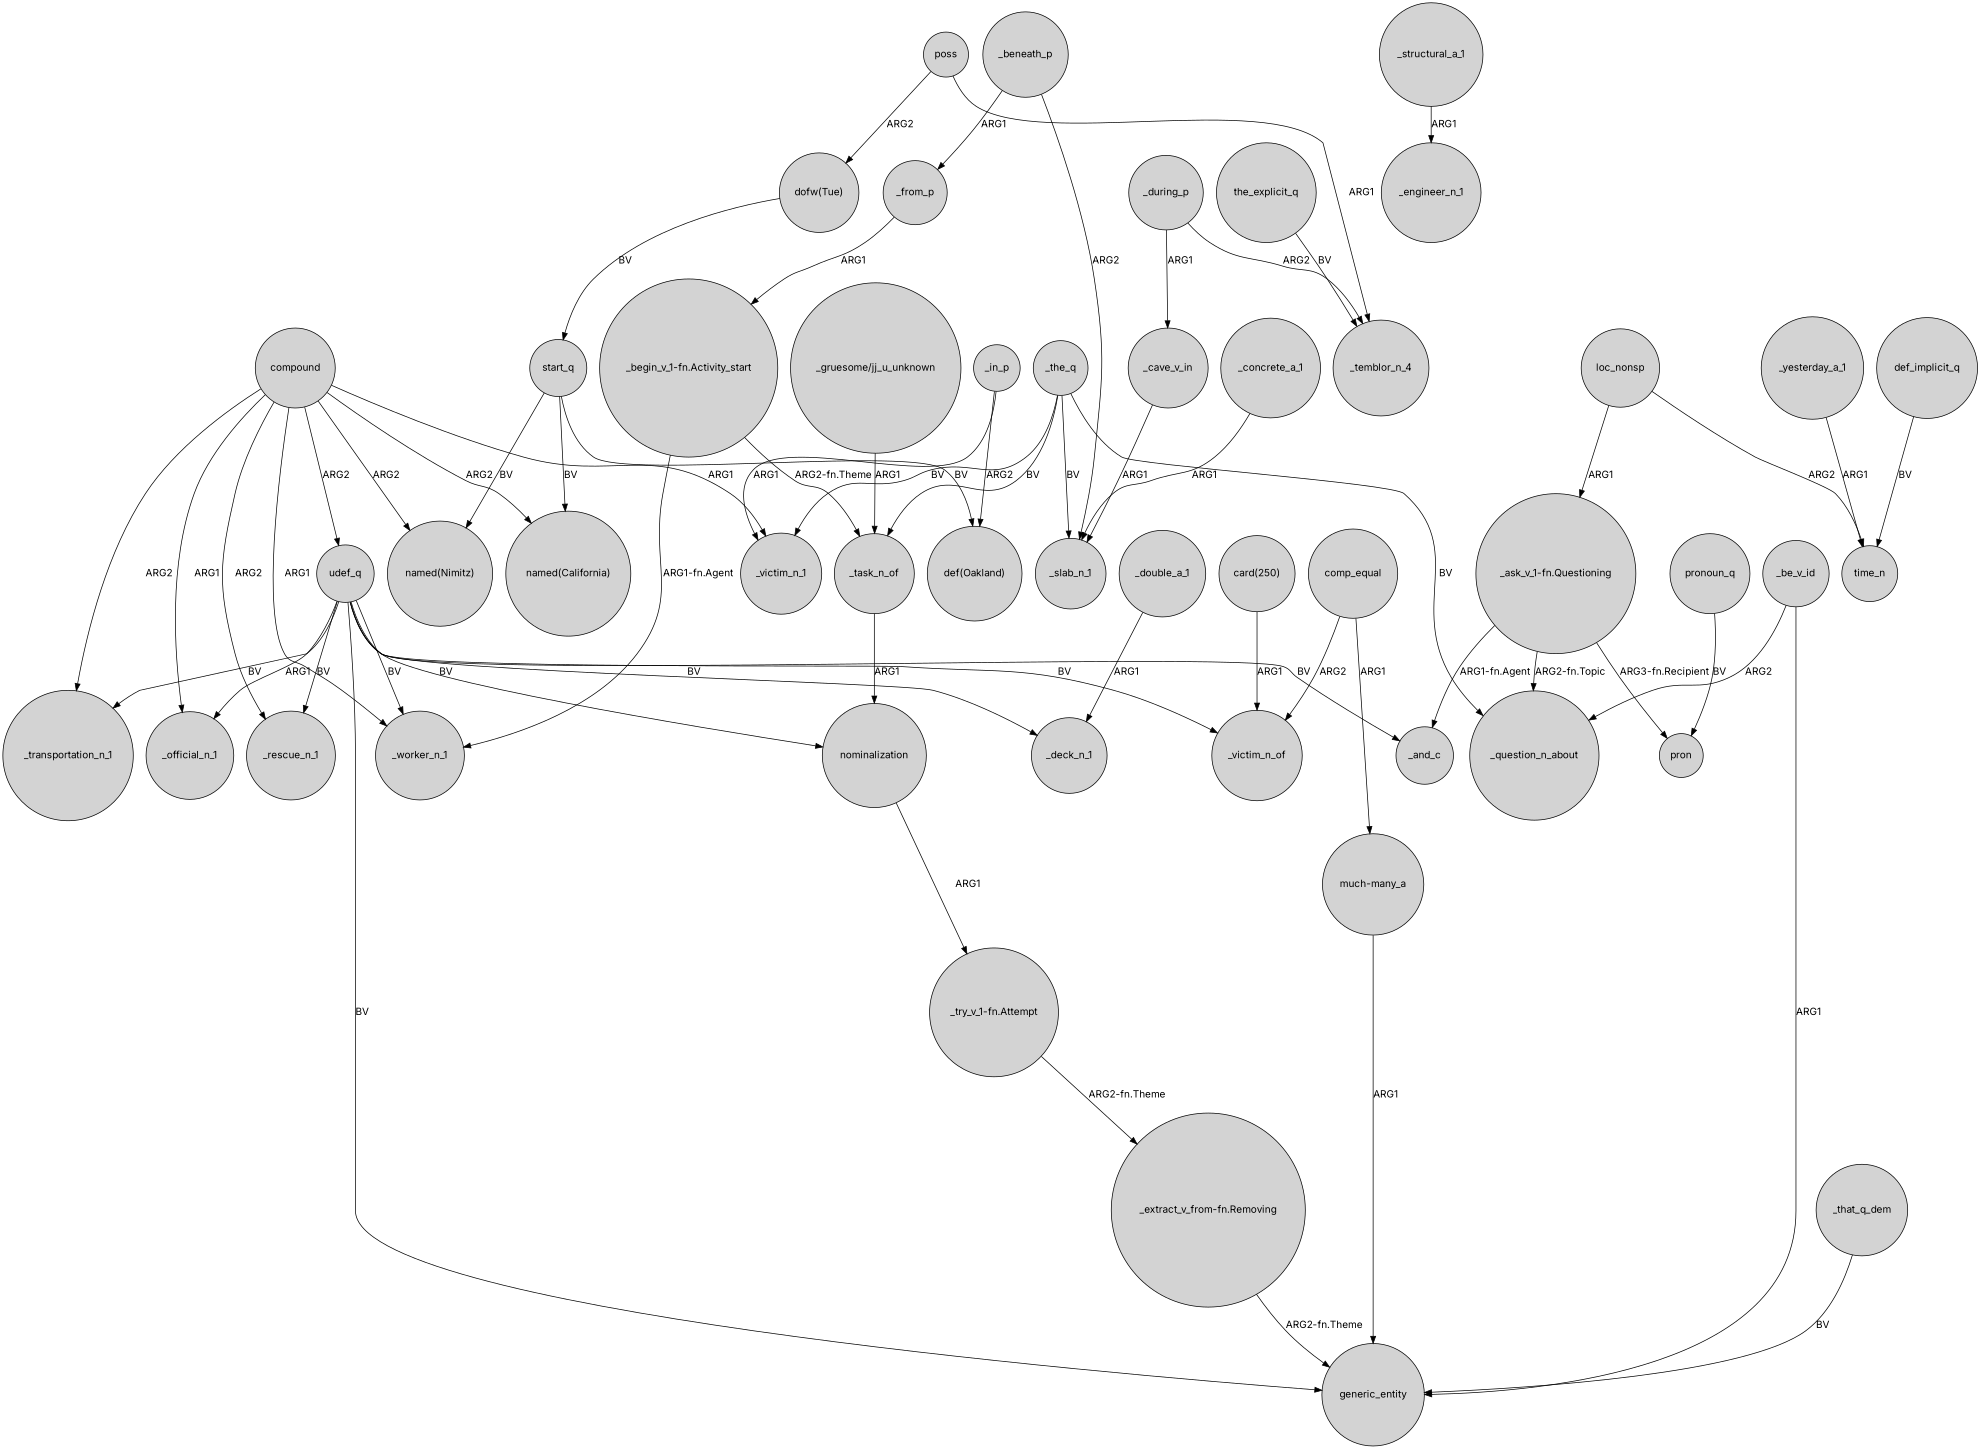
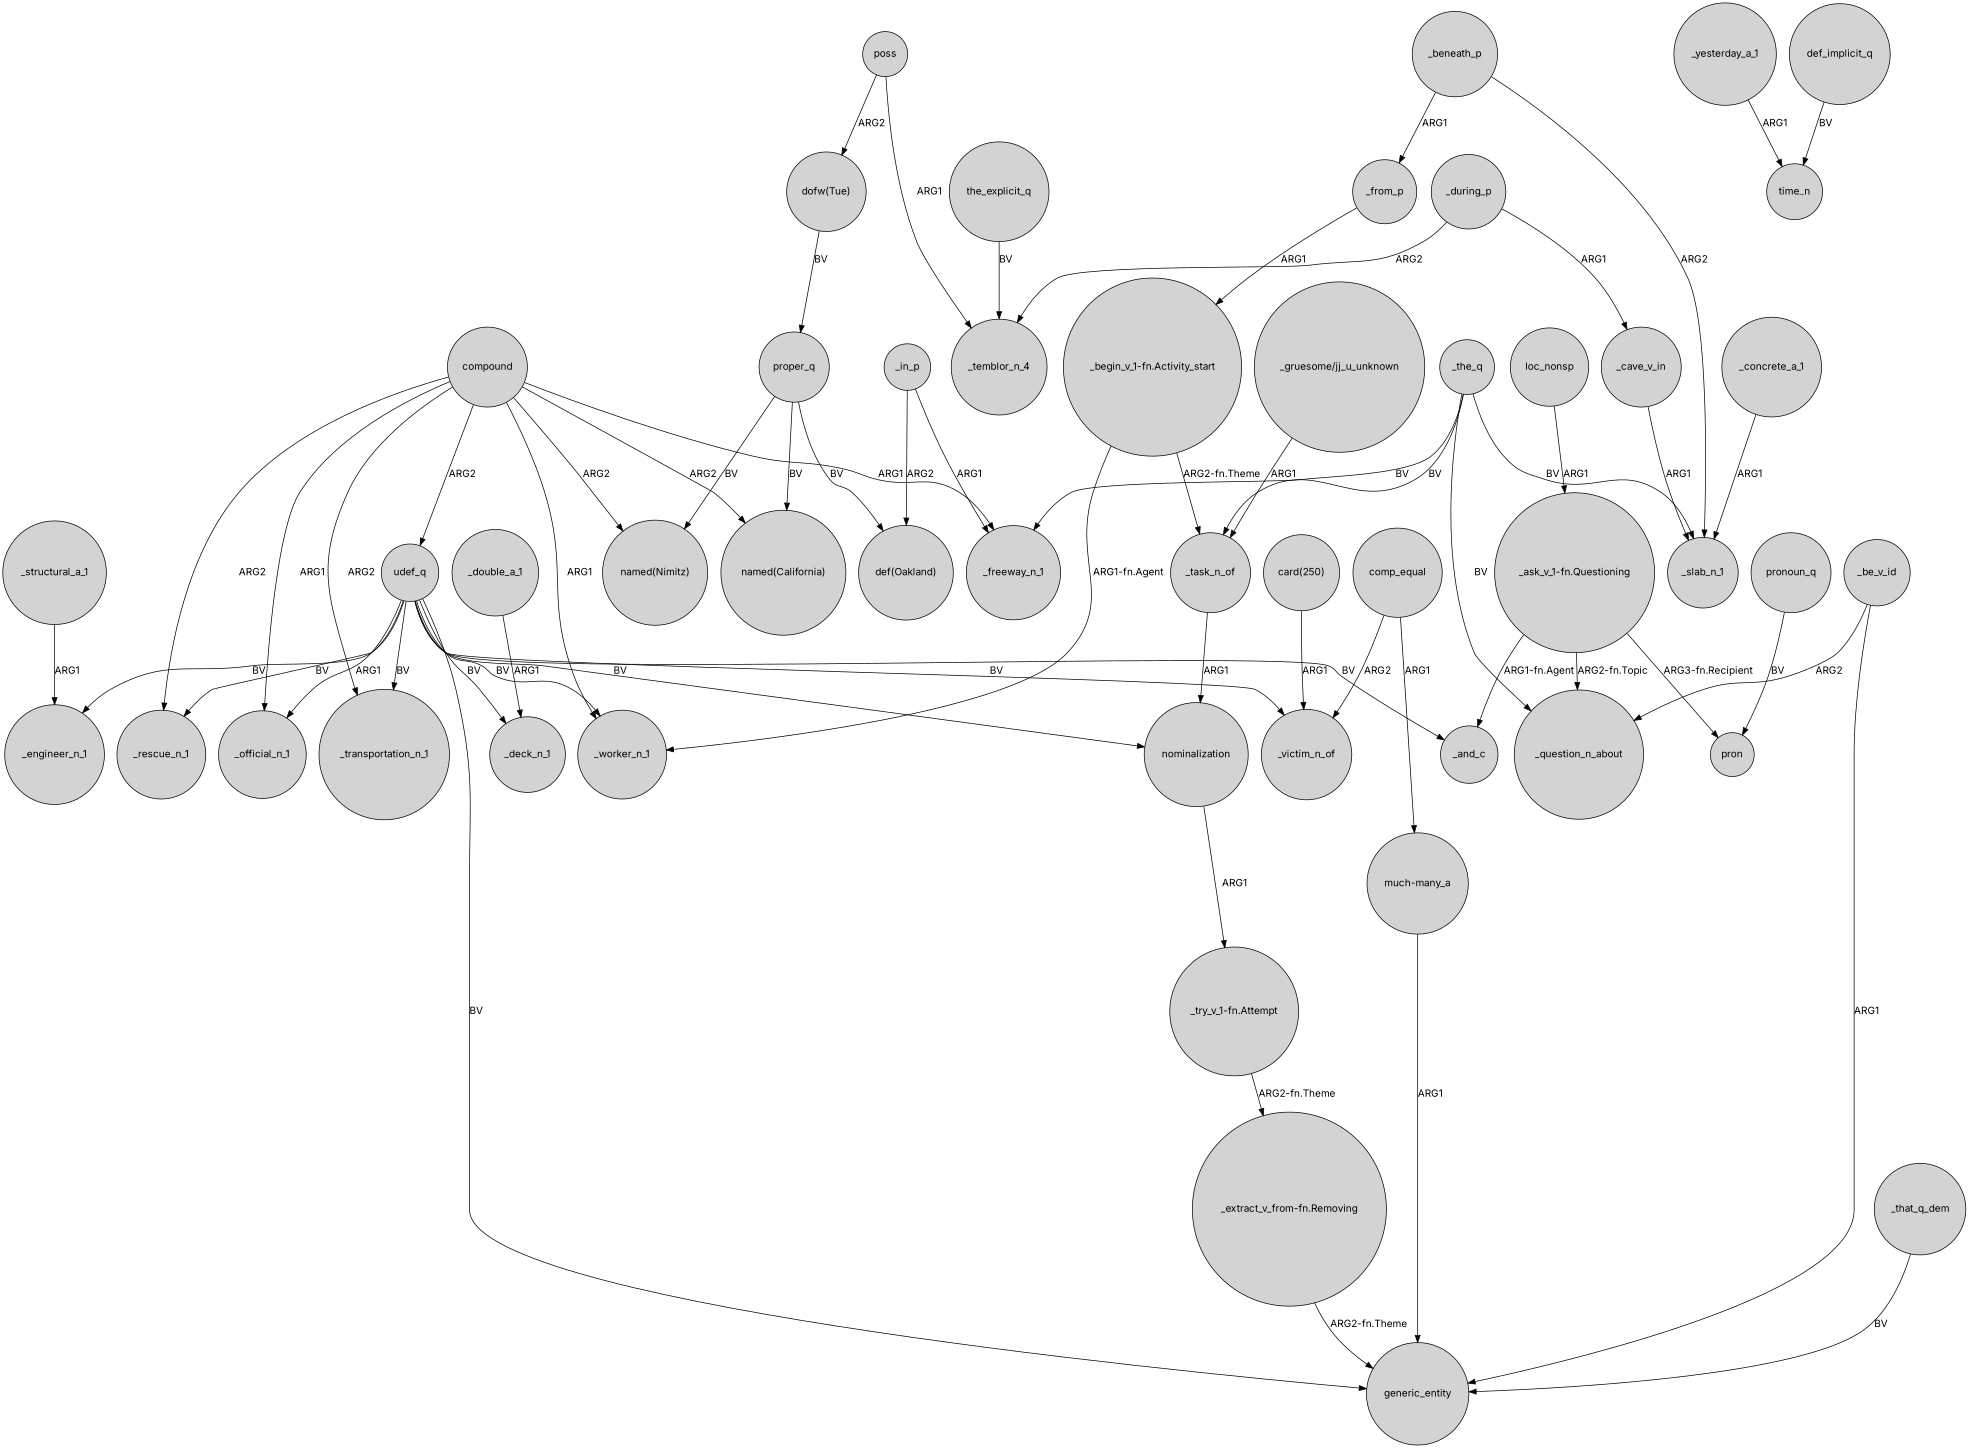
(558, 368) -> (794, 367)
(1764, 461) -> none
(781, 574) -> (1013, 573)
none -> (256, 665)
